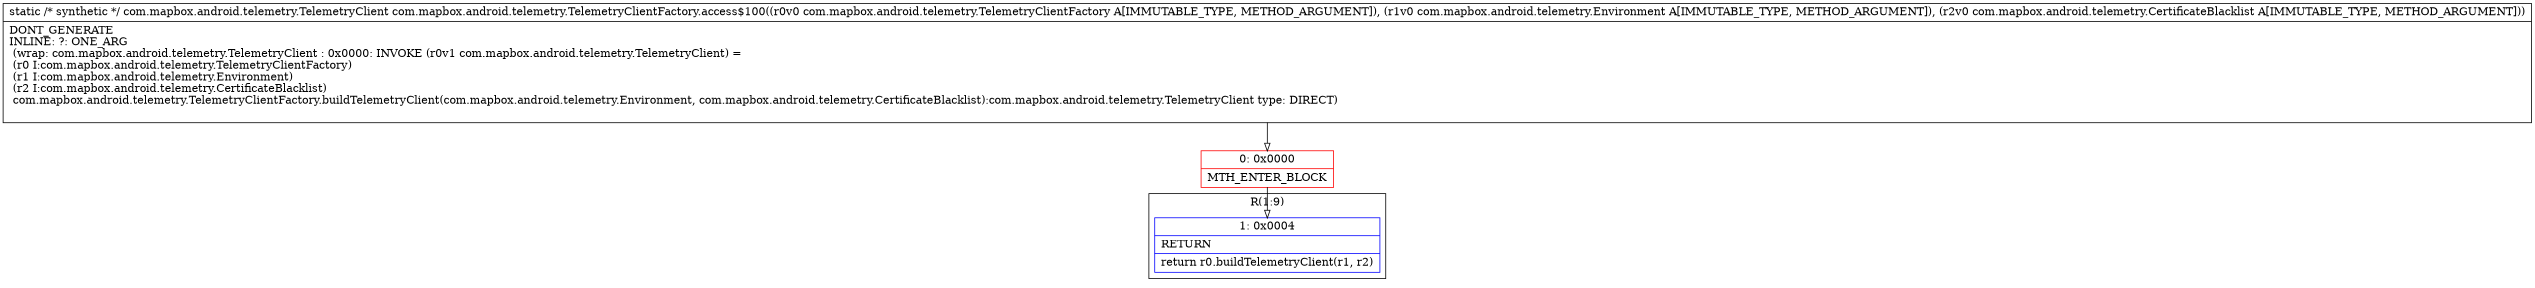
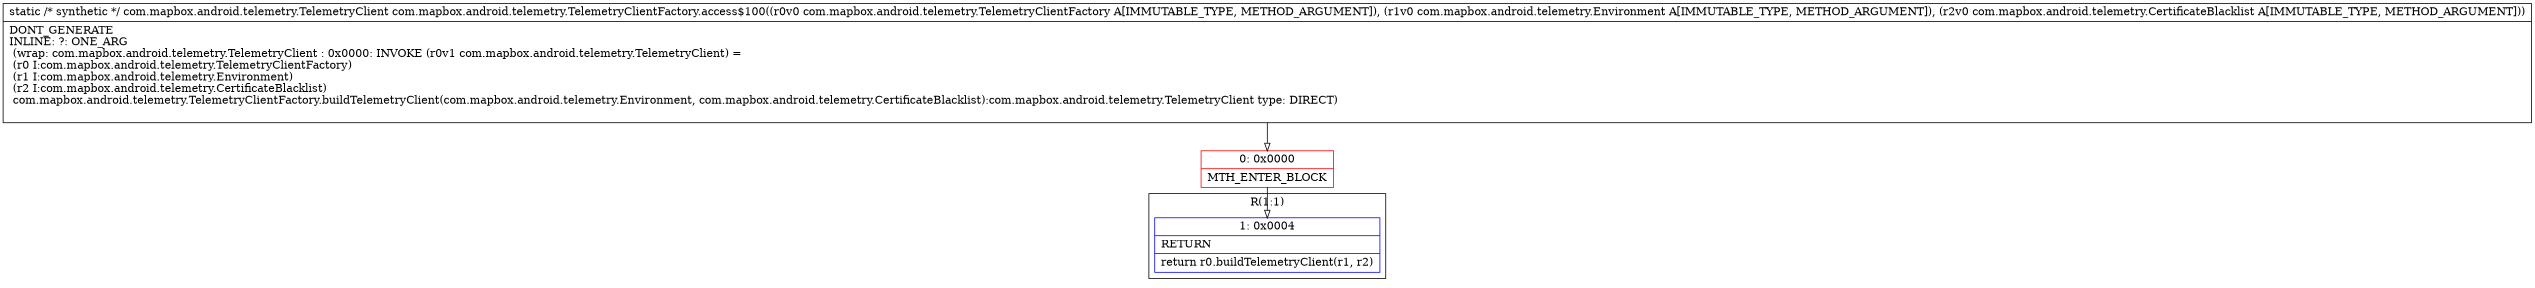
(1267, 203) -> (1267, 203)
